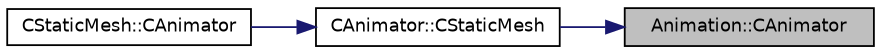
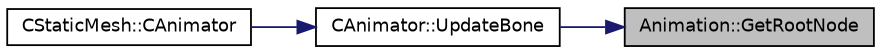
(438, 27) -> (438, 27)
(749, 27) -> (749, 27)
